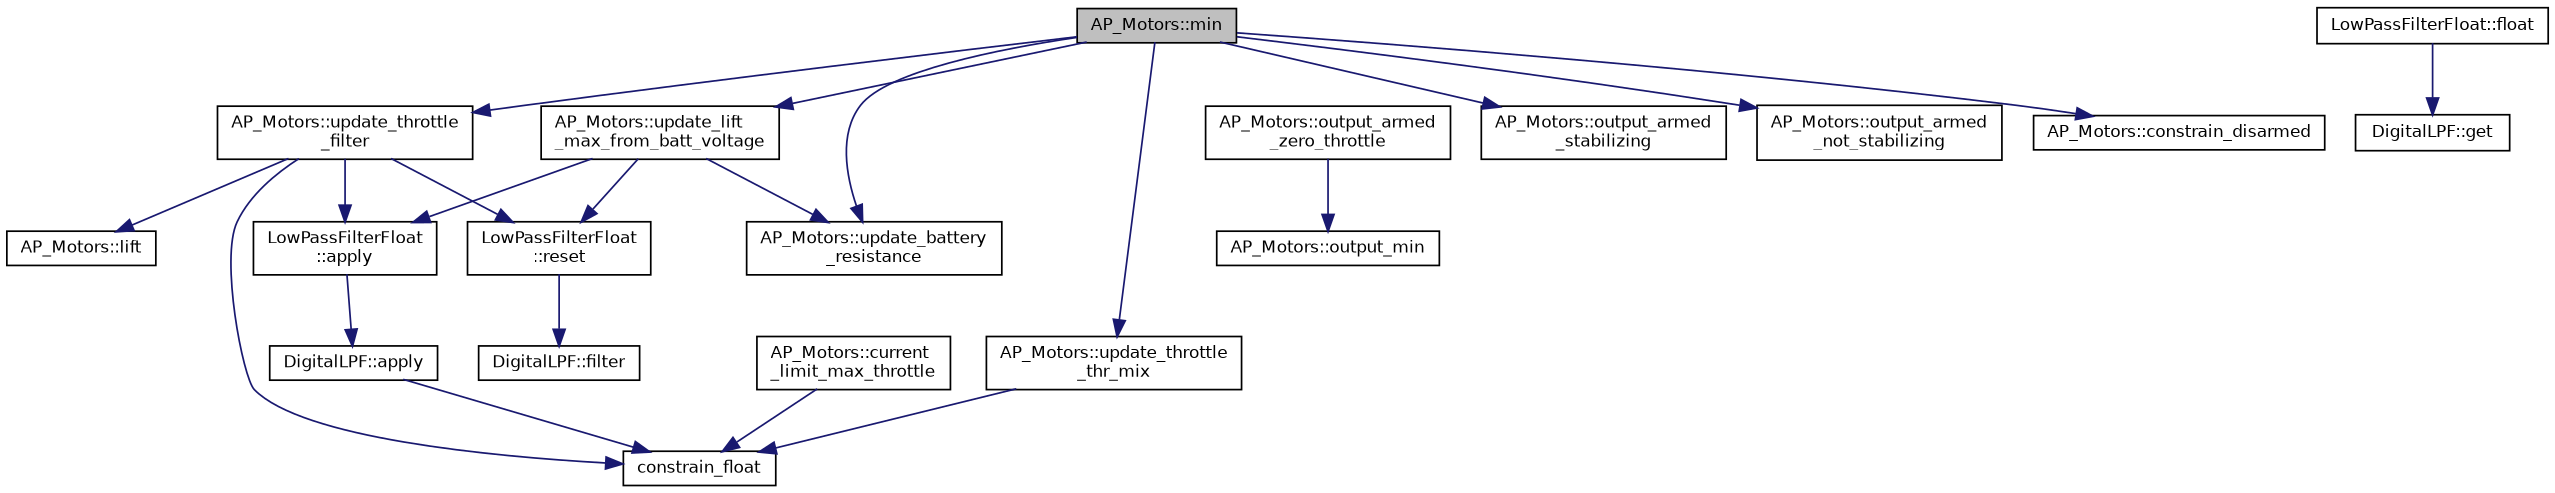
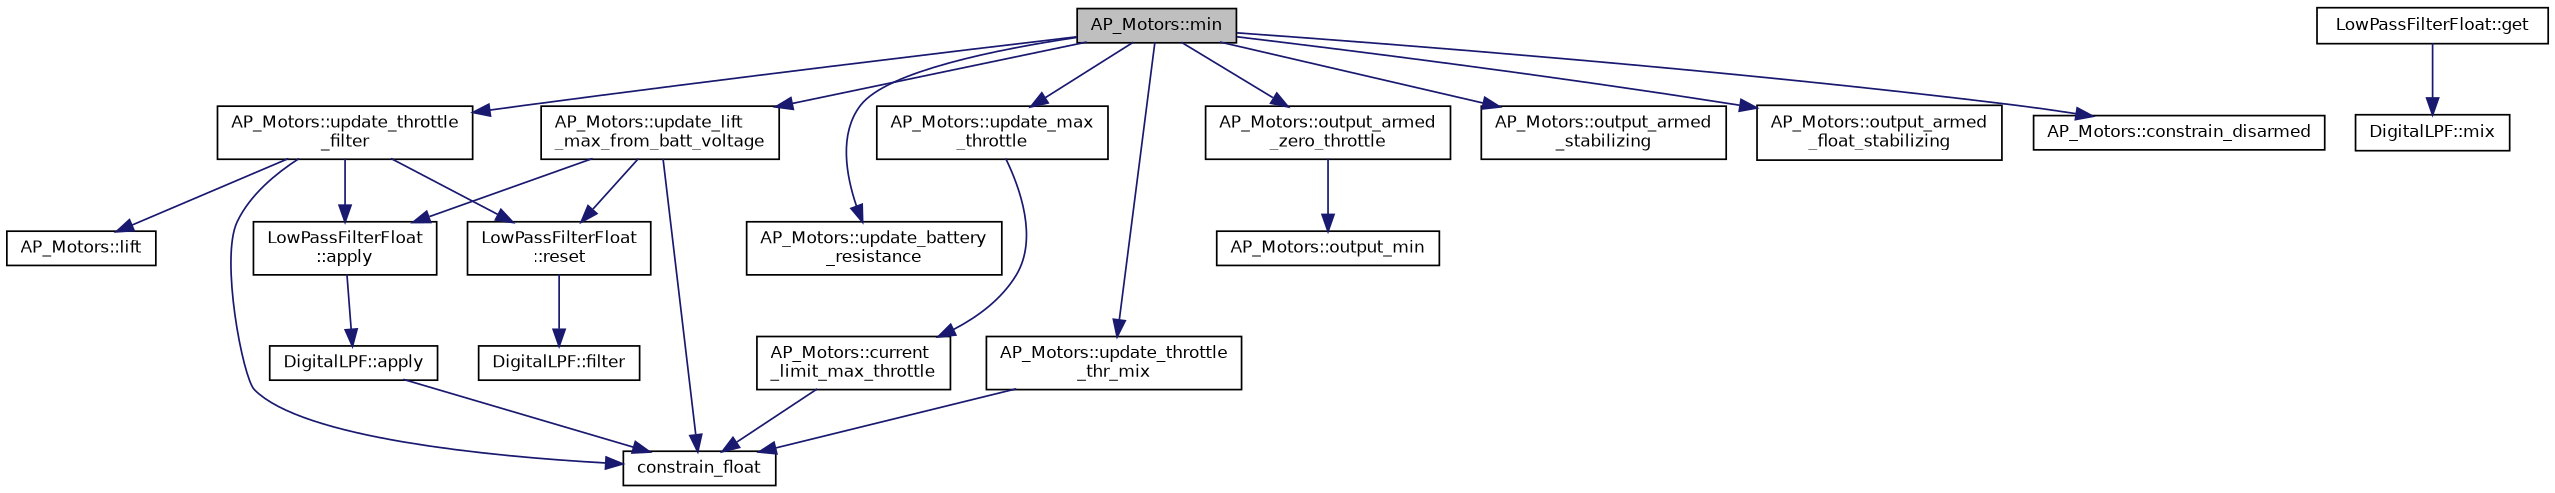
(2433, 26) -> (2433, 26)
none -> (1227, 70)
none -> (992, 133)
(1879, 133) -> (1879, 133)
(2433, 133) -> (2433, 133)
(759, 186) -> (679, 297)
